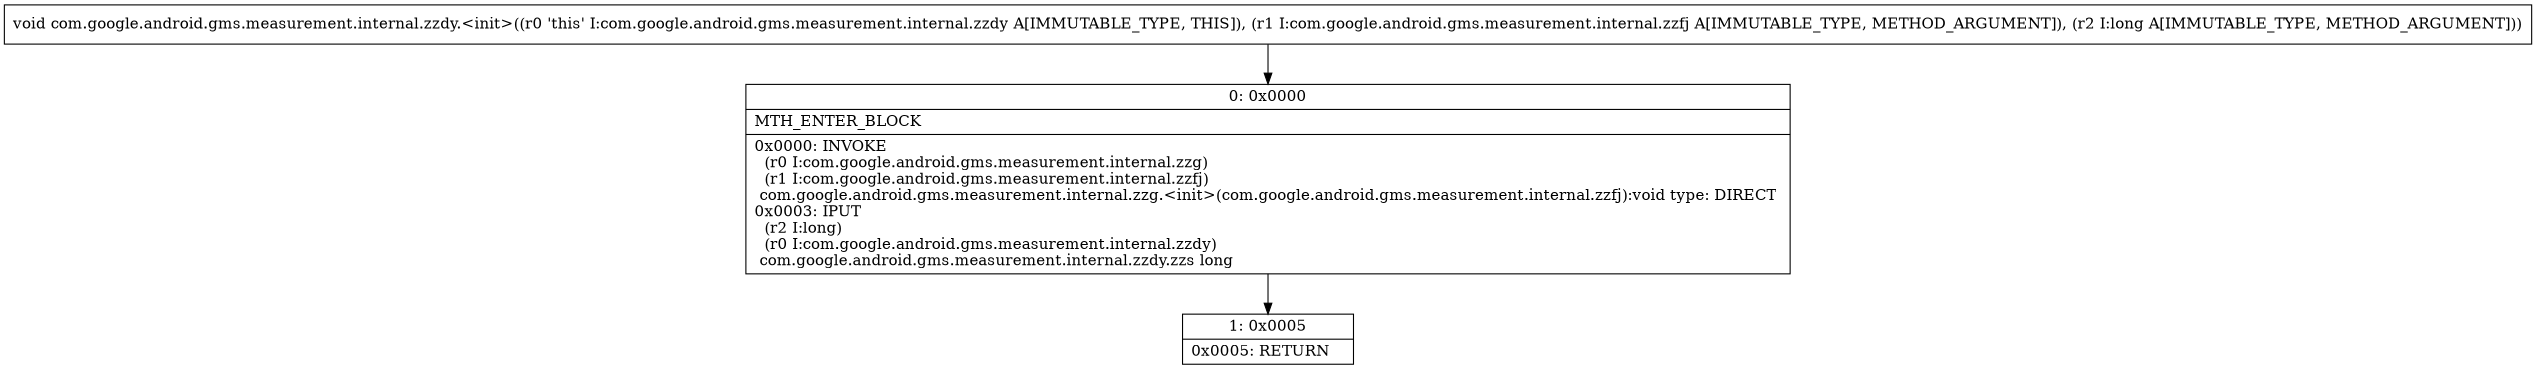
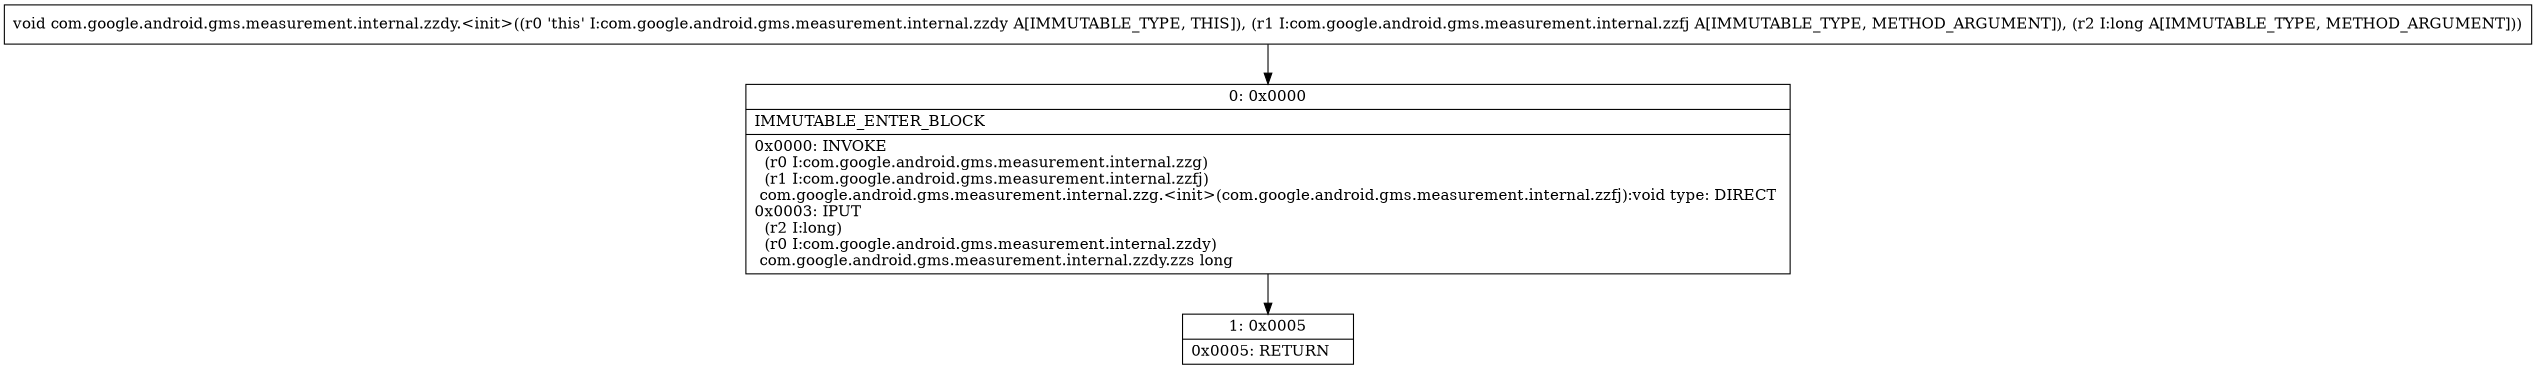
(838, 121) -> (870, 121)
